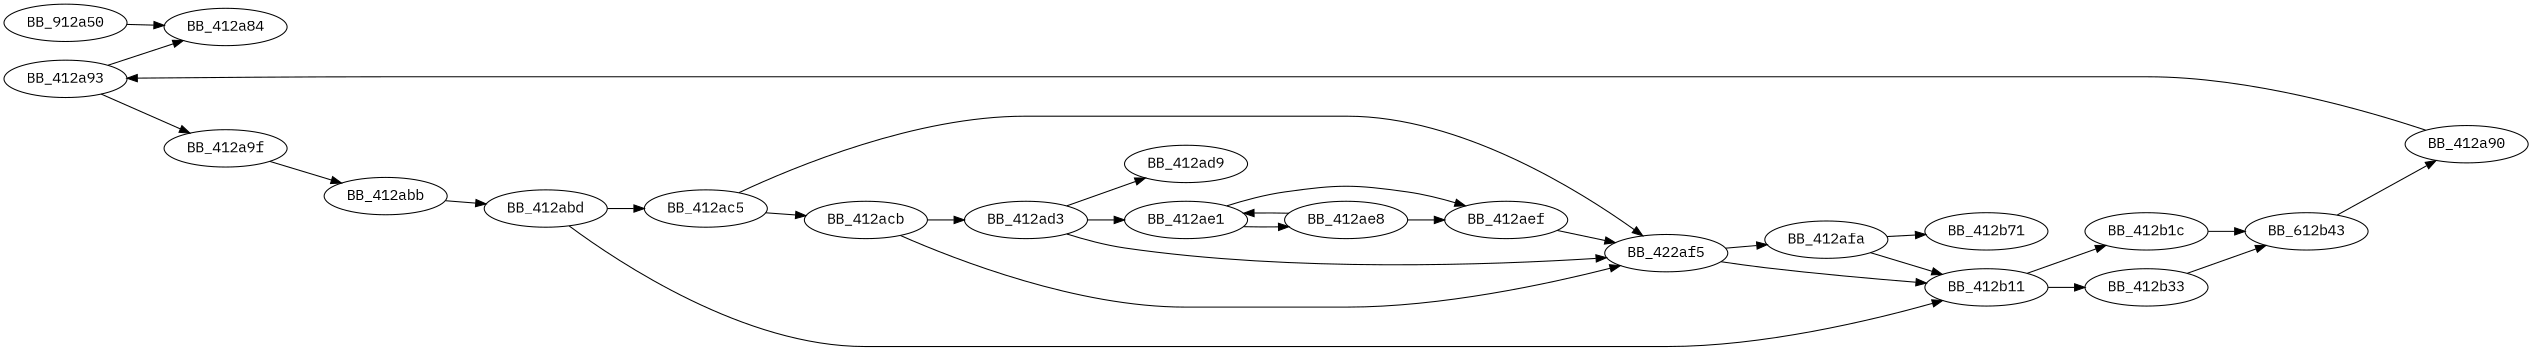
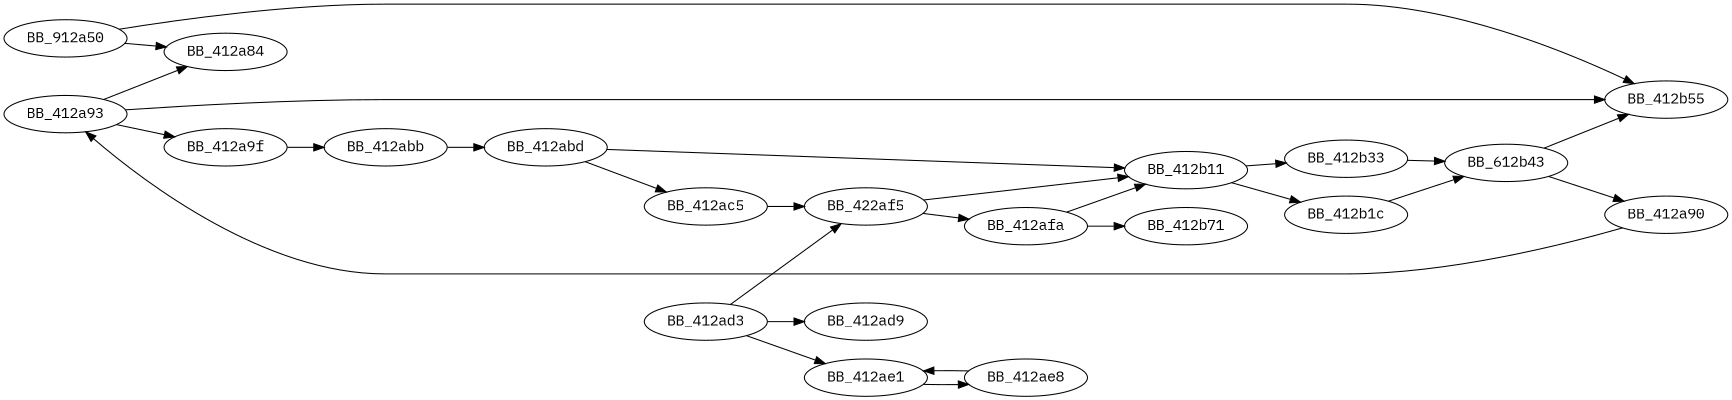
none -> (1666, 100)
(866, 220) -> none
(1506, 220) -> none
